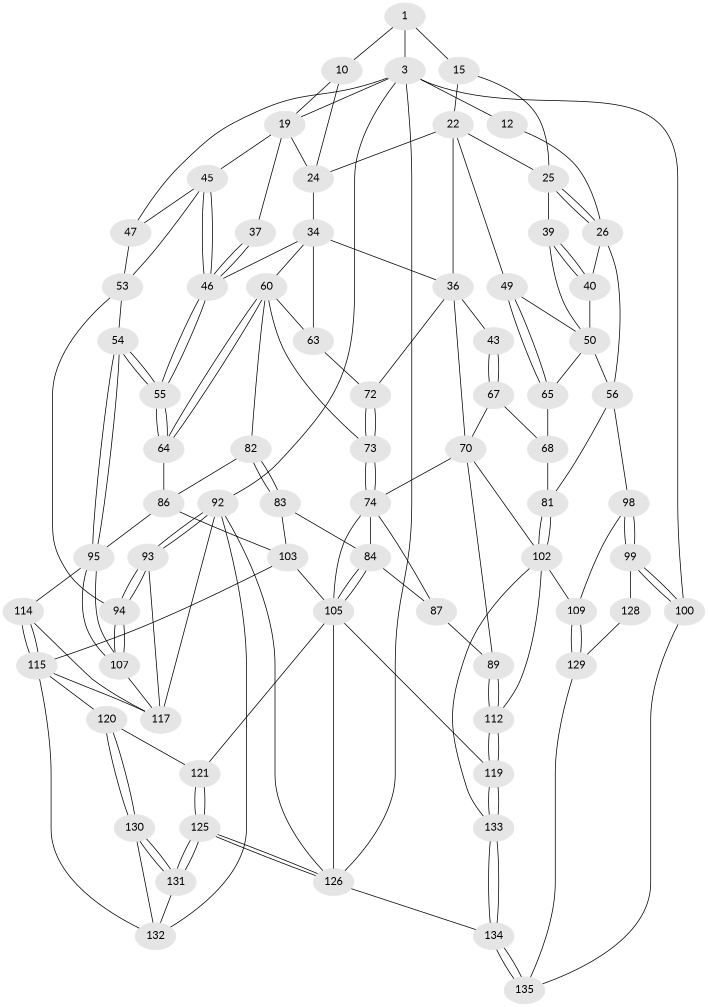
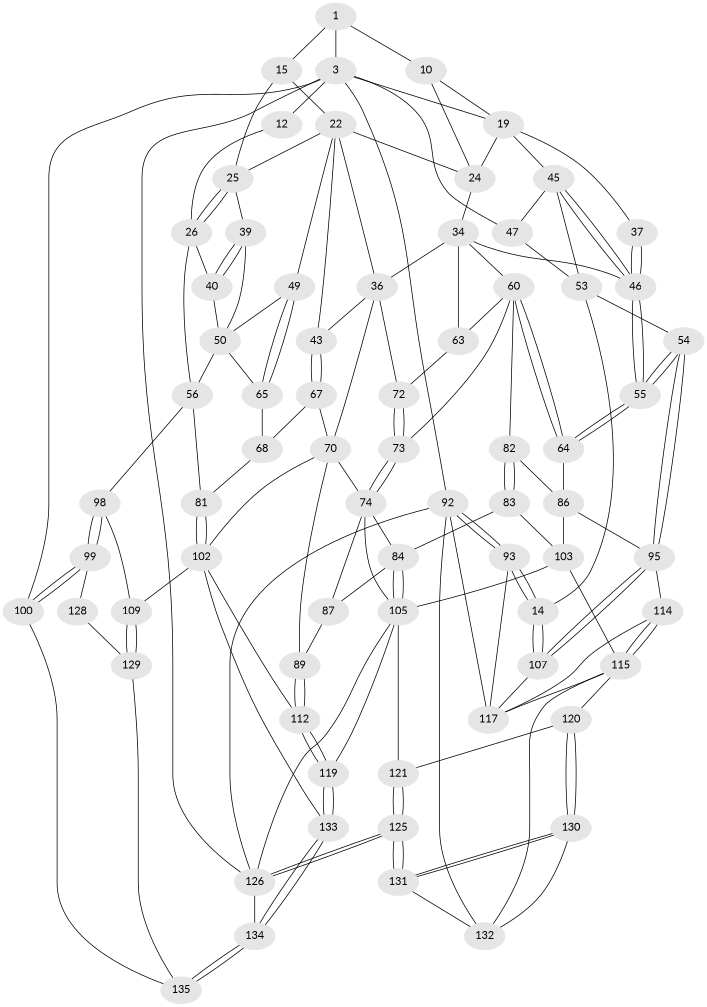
none -> (328, 233)
(119, 612) -> (538, 612)
